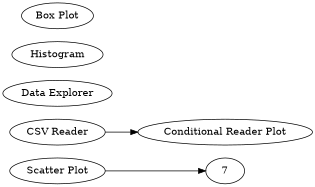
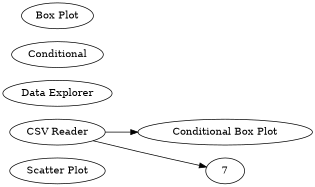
(57, 55) -> (57, 55)
(225, 132) -> (225, 132)
(152, 171) -> (146, 153)
